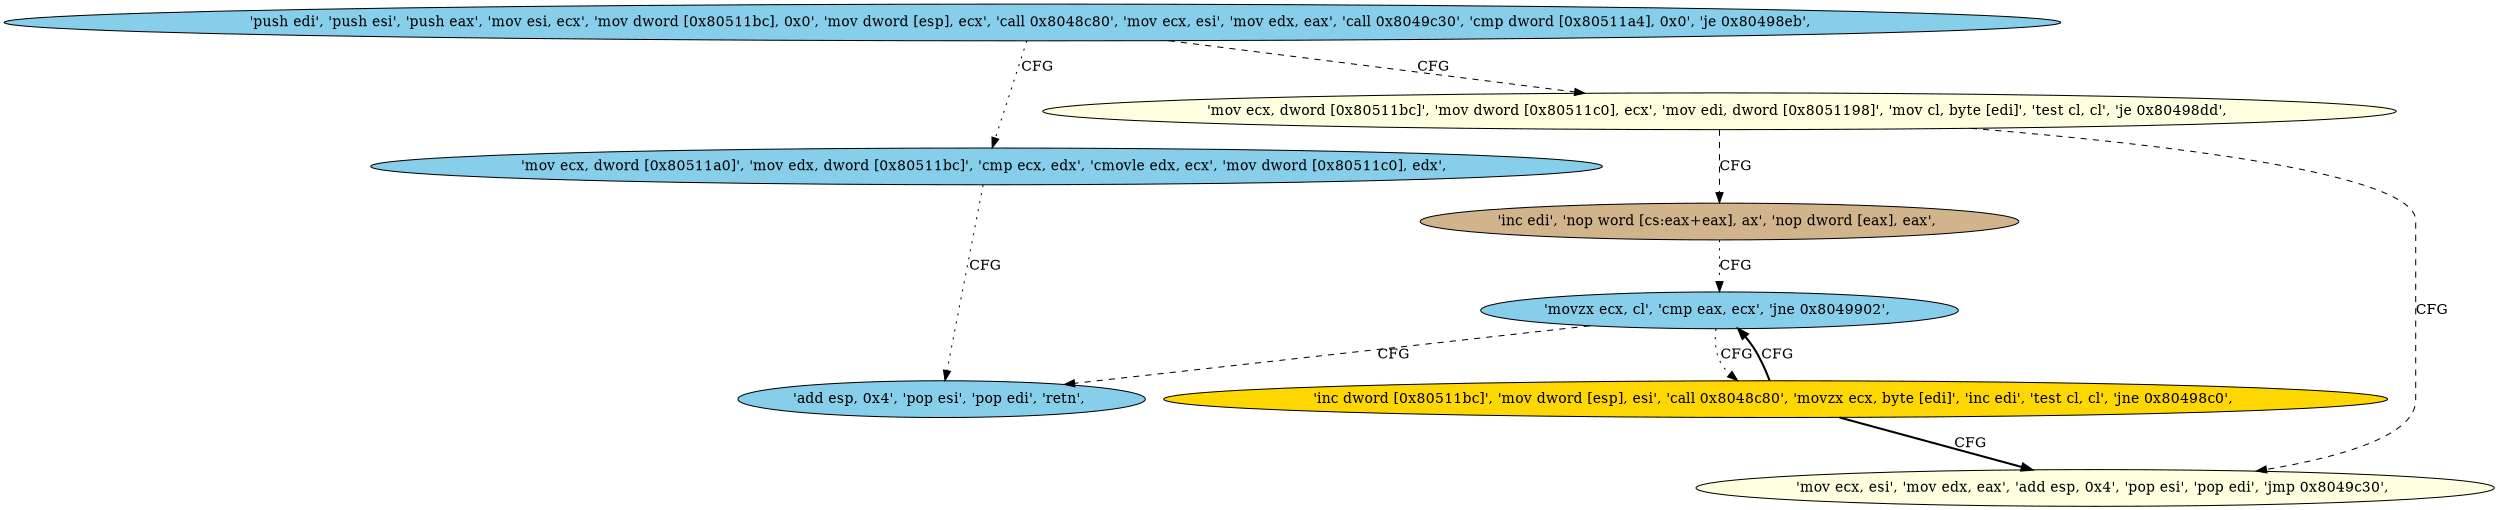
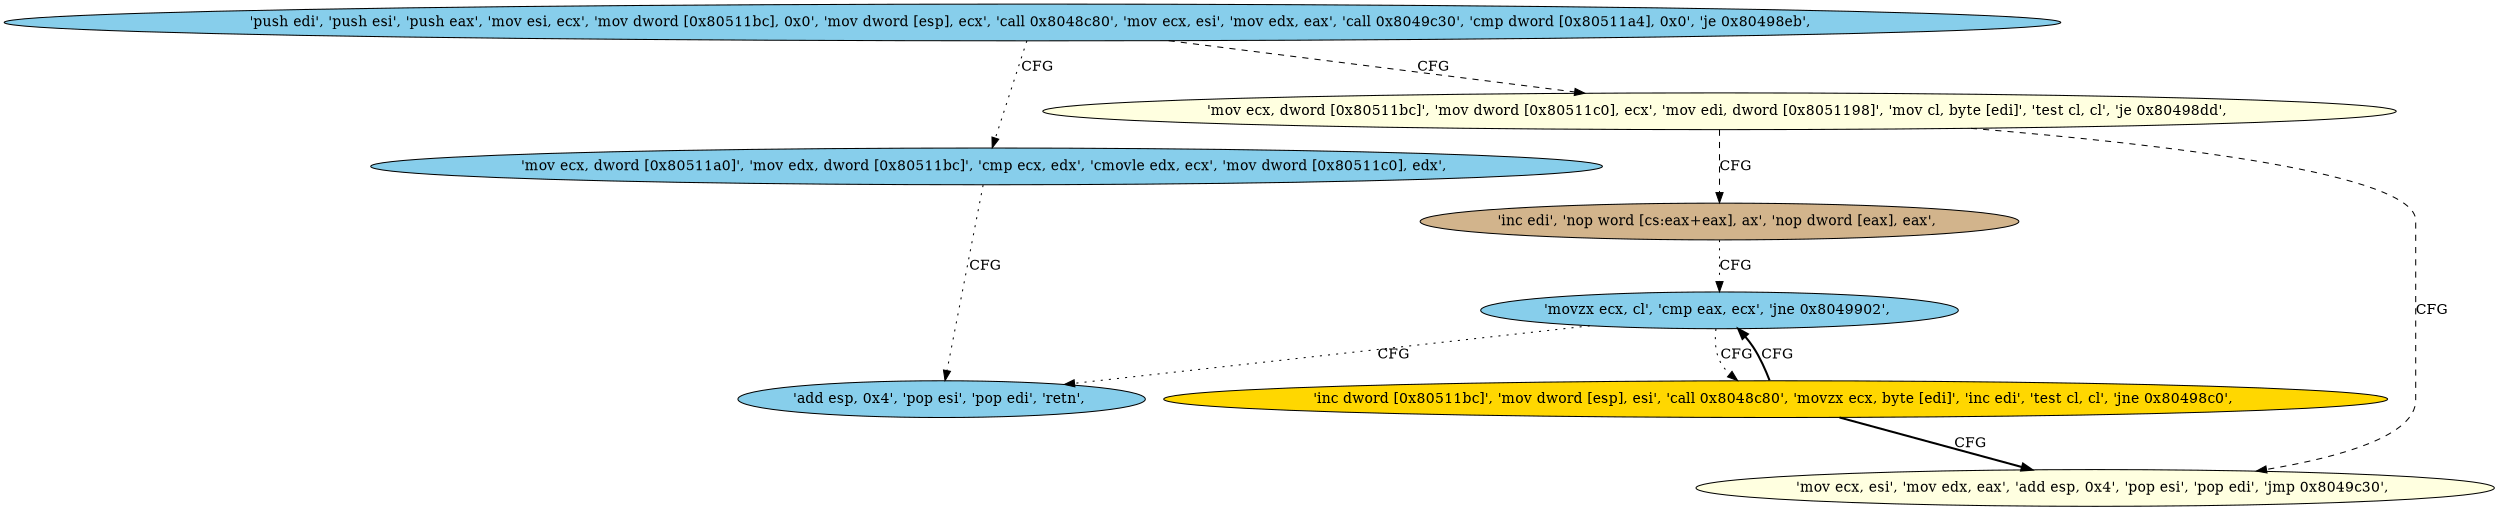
(1332, 355) -> (1332, 355)
